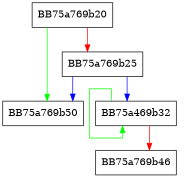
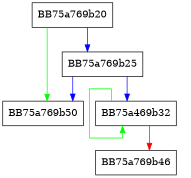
(87, 36) -> (87, 36)
